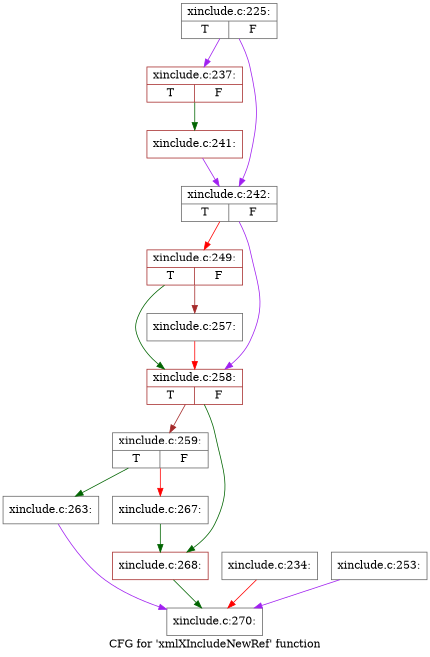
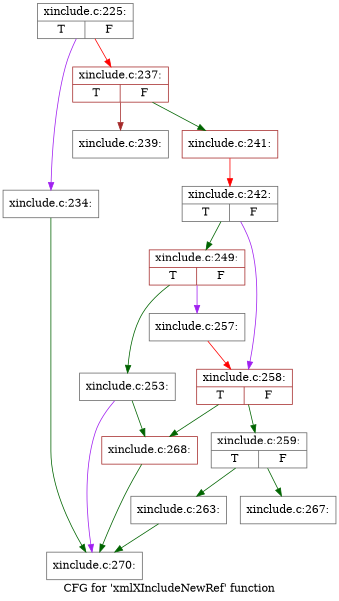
(214, 49) -> (101, 49)
(256, 109) -> (57, 109)
none -> (121, 144)
(209, 169) -> (230, 168)
(214, 232) -> (215, 232)
(195, 295) -> (197, 295)
(136, 323) -> (139, 320)
(179, 415) -> (251, 415)
(160, 478) -> (273, 479)
(160, 534) -> (137, 415)
(100, 576) -> (140, 536)
(245, 591) -> (51, 385)
